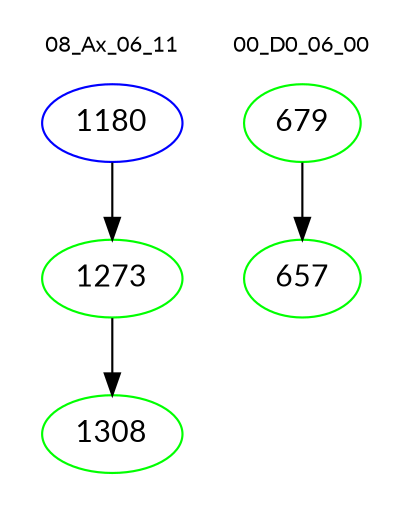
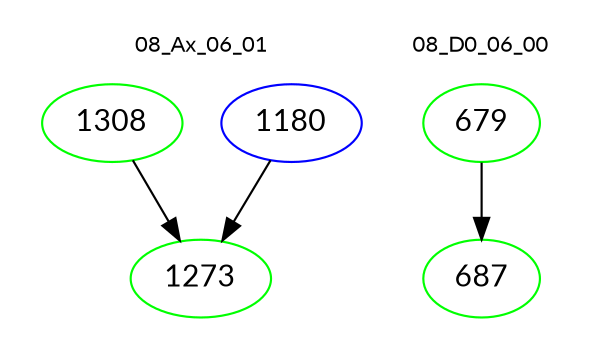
(112, 46) -> (202, 46)
(302, 46) -> (482, 46)
(302, 279) -> (482, 279)
(112, 346) -> (151, 191)
